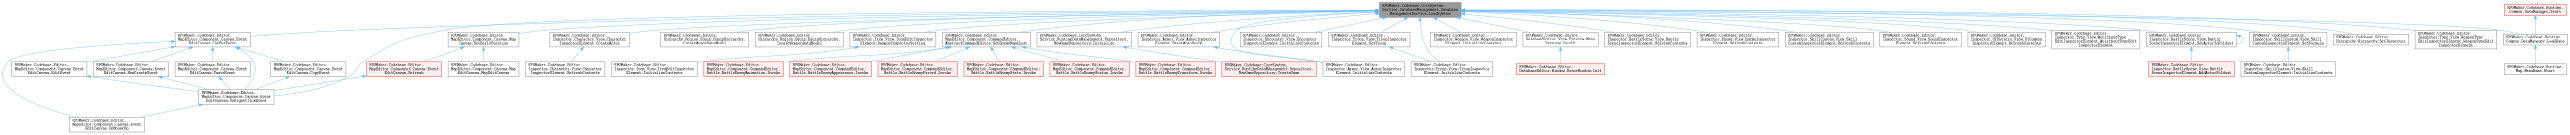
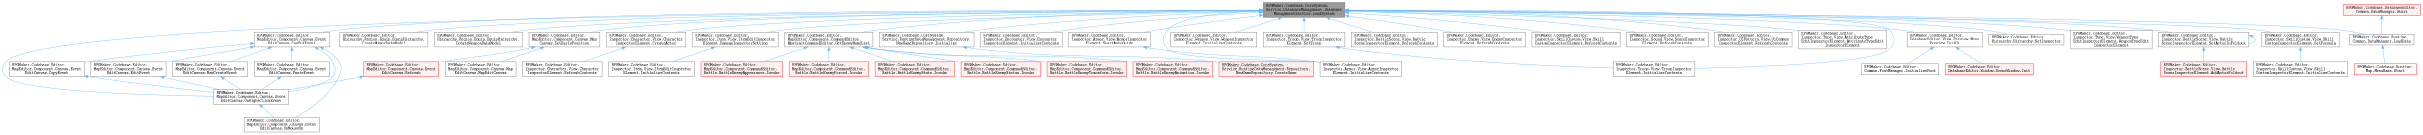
(2535, 10) -> (2382, 10)
none -> (1900, 69)
(2535, 69) -> (2385, 69)
